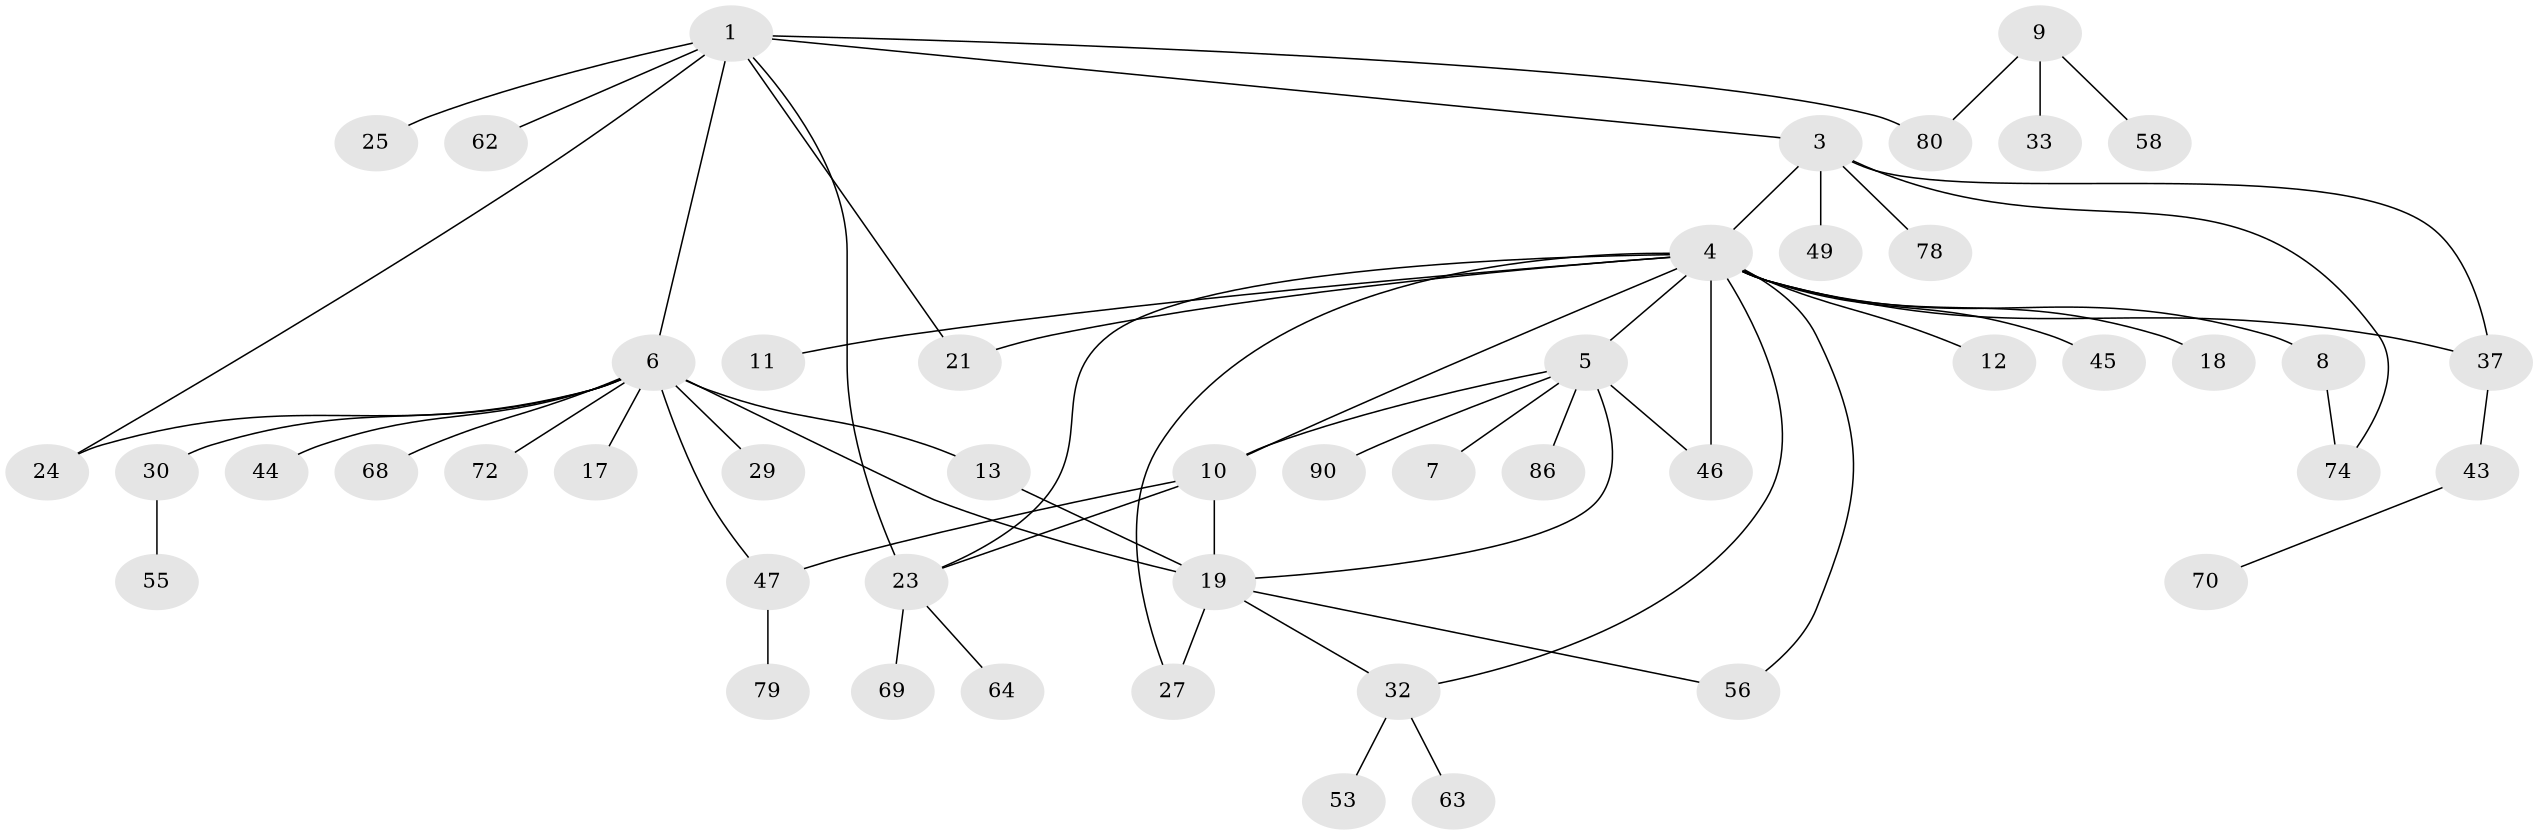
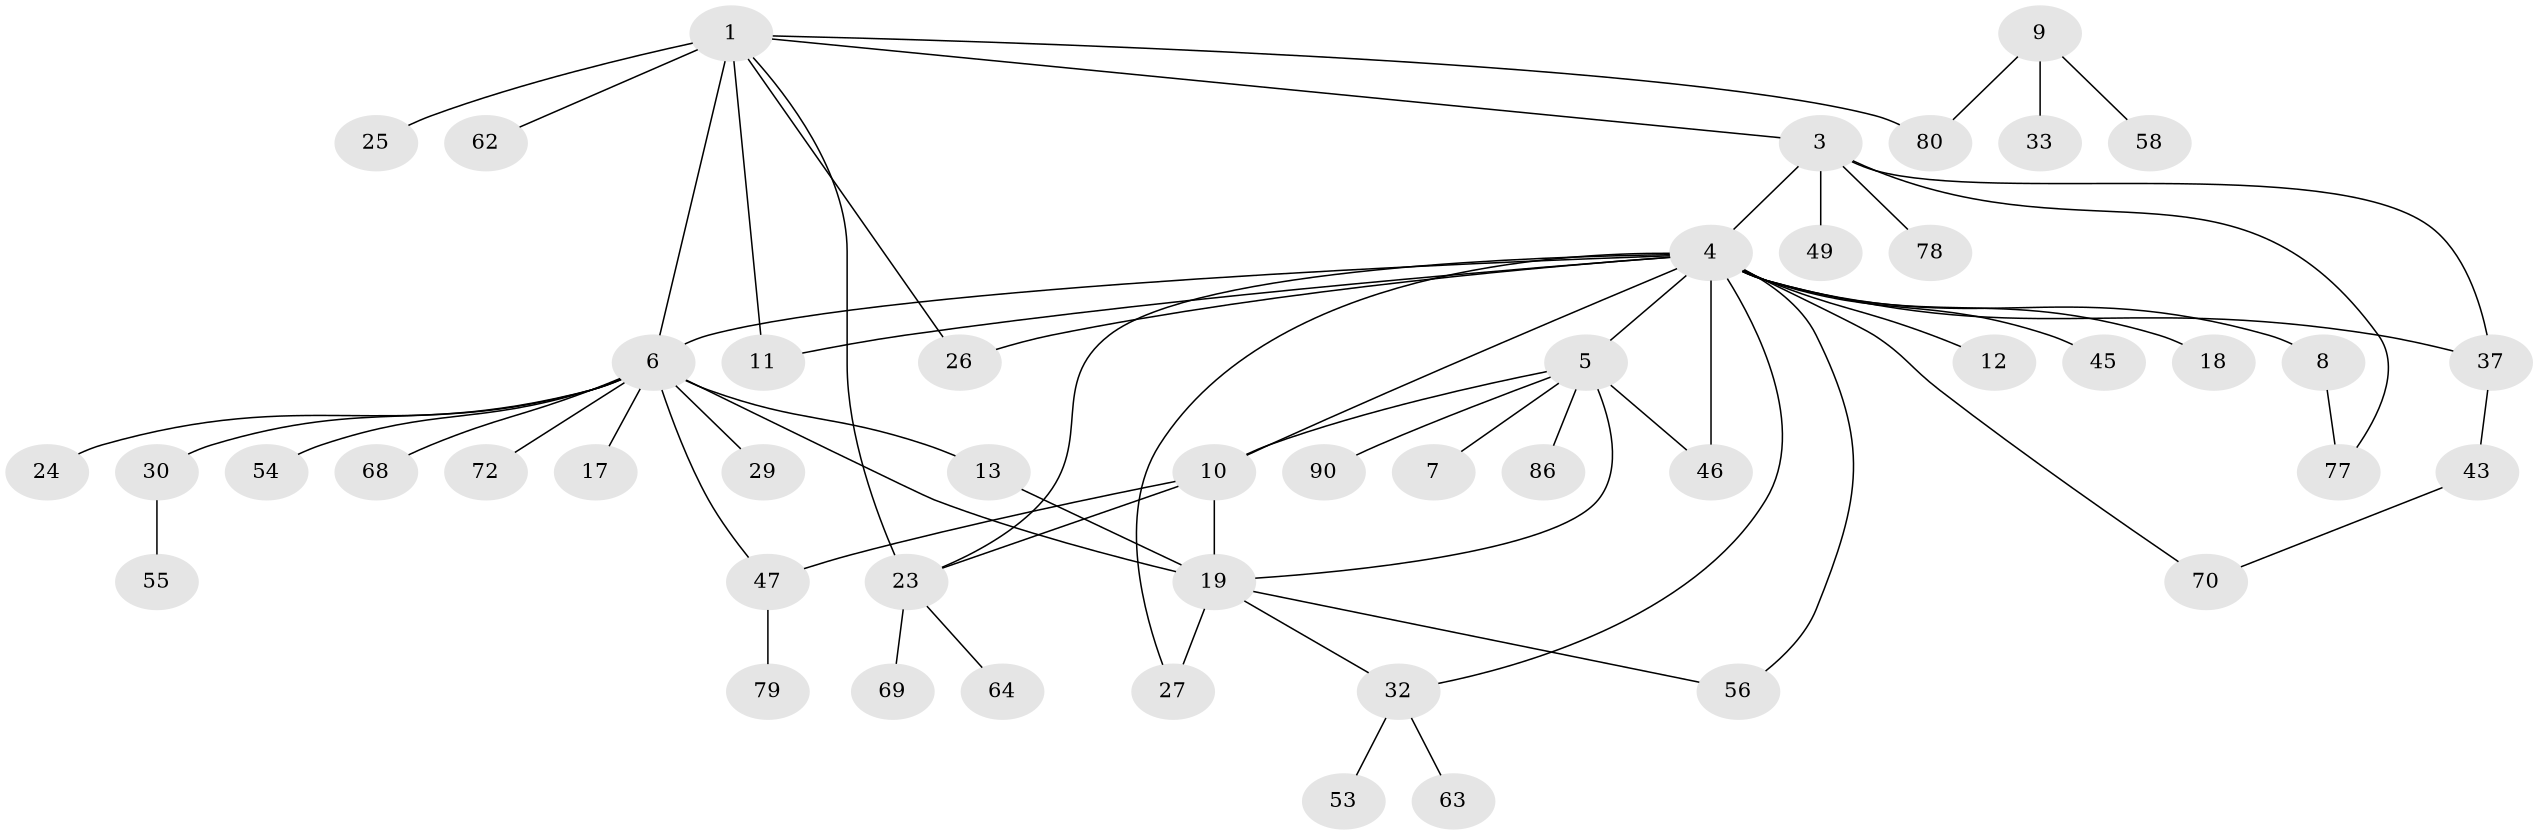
(397, 263) -> (747, 198)
none -> (1175, 281)
(960, 363) -> (960, 363)
none -> (1965, 409)
(267, 472) -> (267, 472)
(2339, 472) -> (2339, 472)
